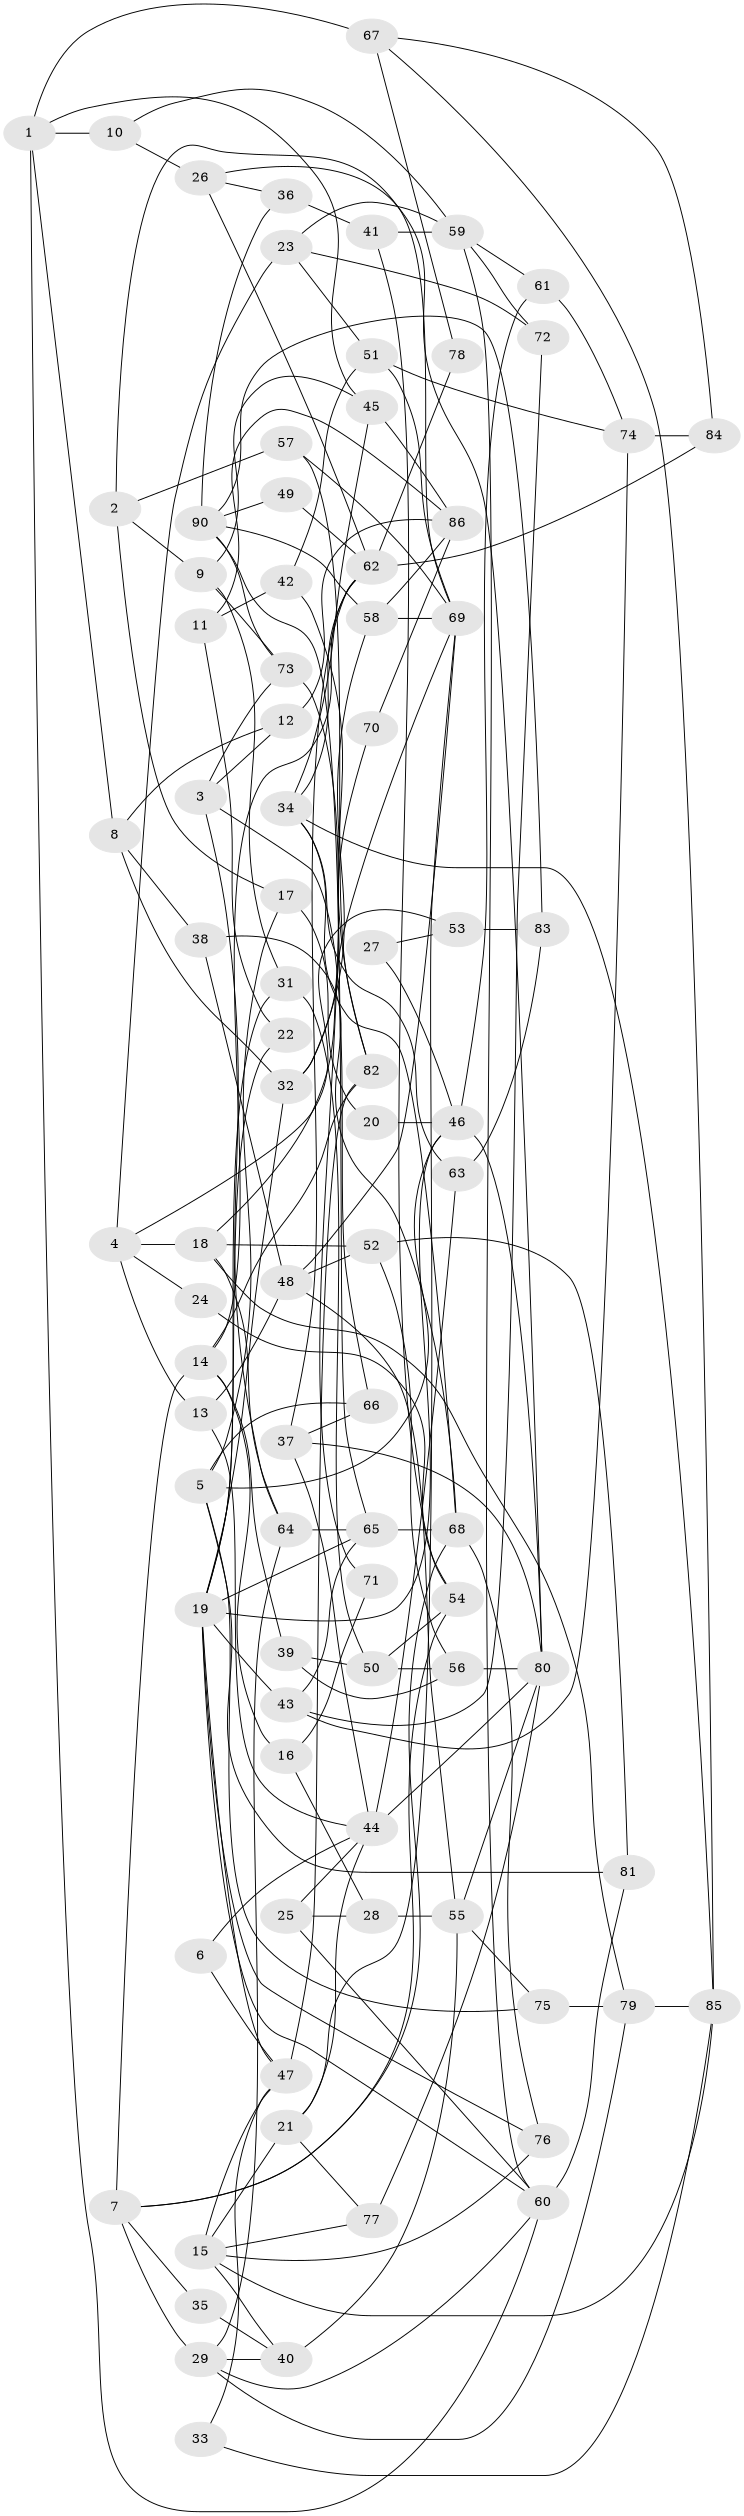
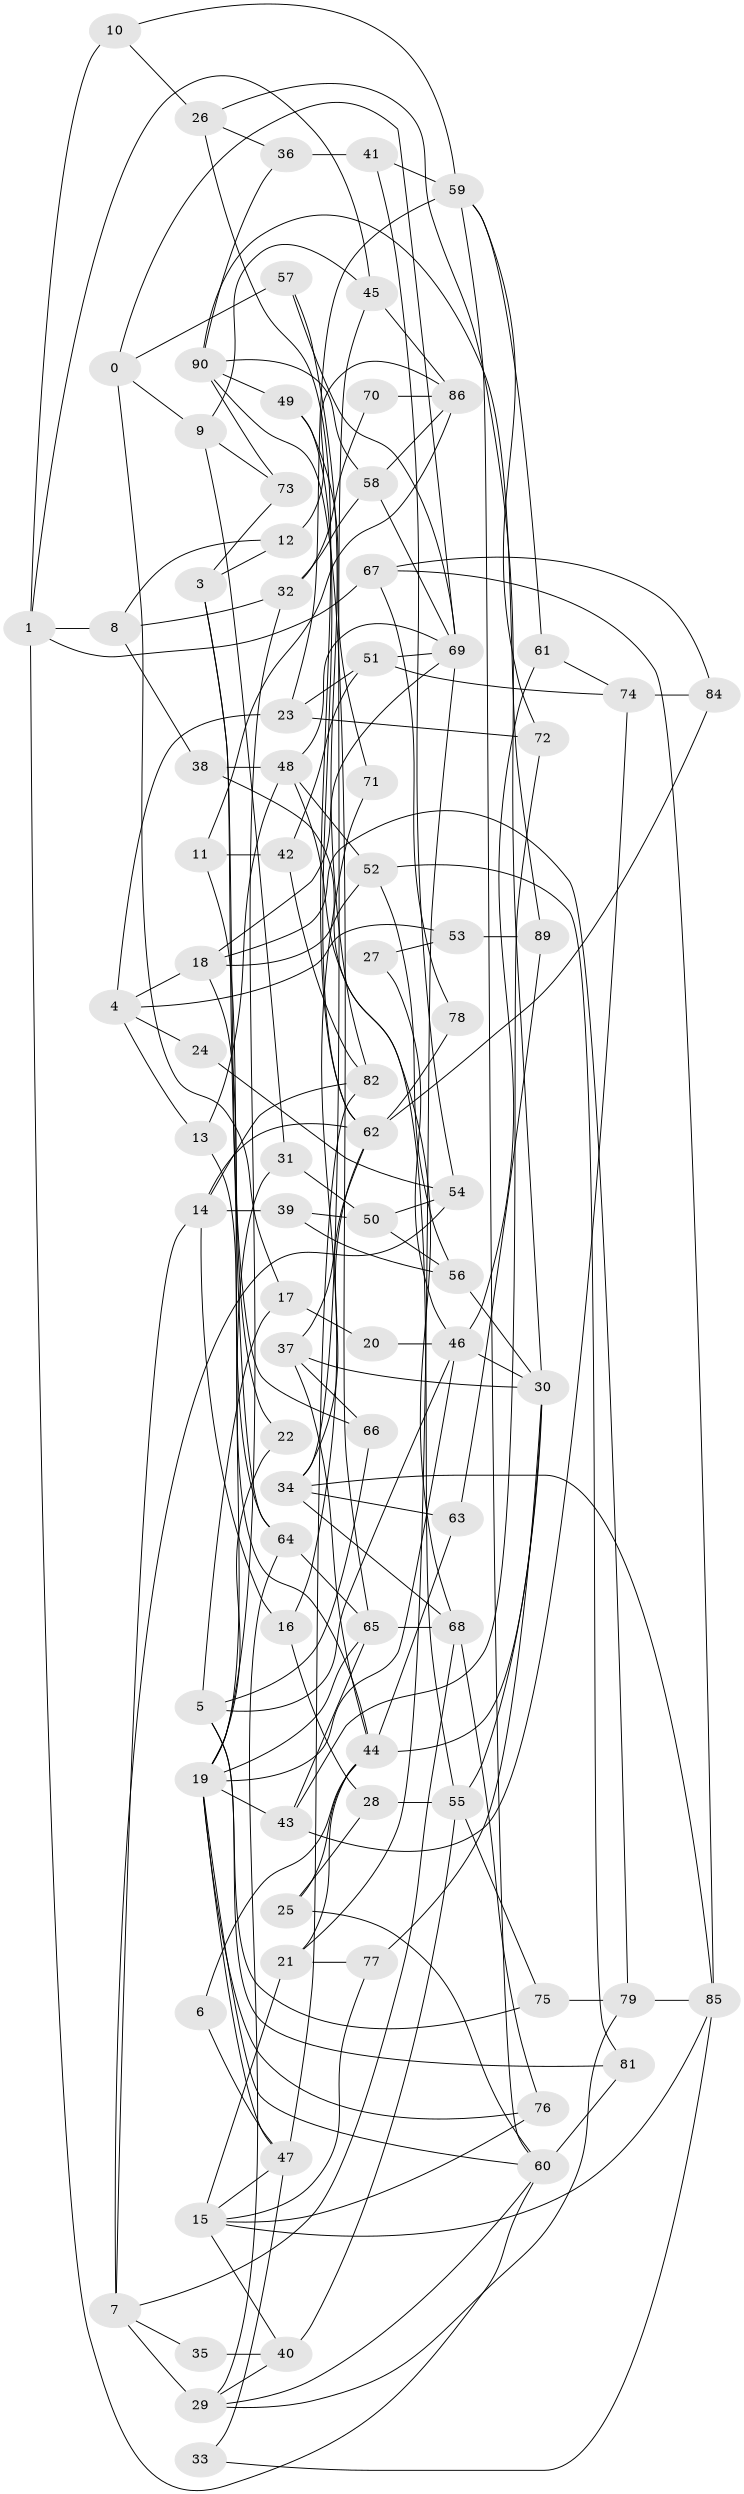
(115, 509) -> (115, 369)
(543, 930) -> (543, 937)
(327, 1170) -> (338, 589)
(543, 1669) -> (543, 1388)
